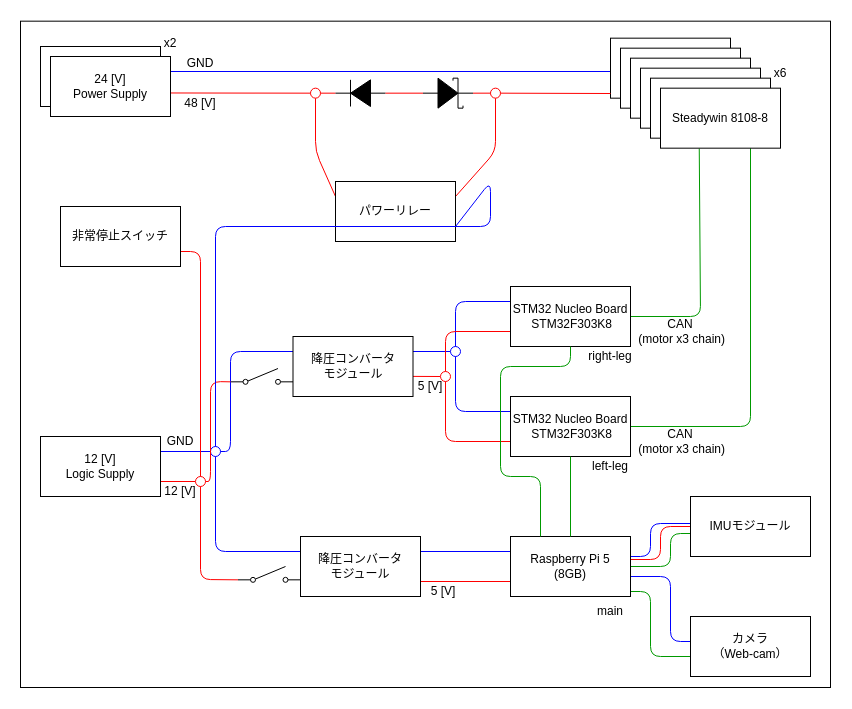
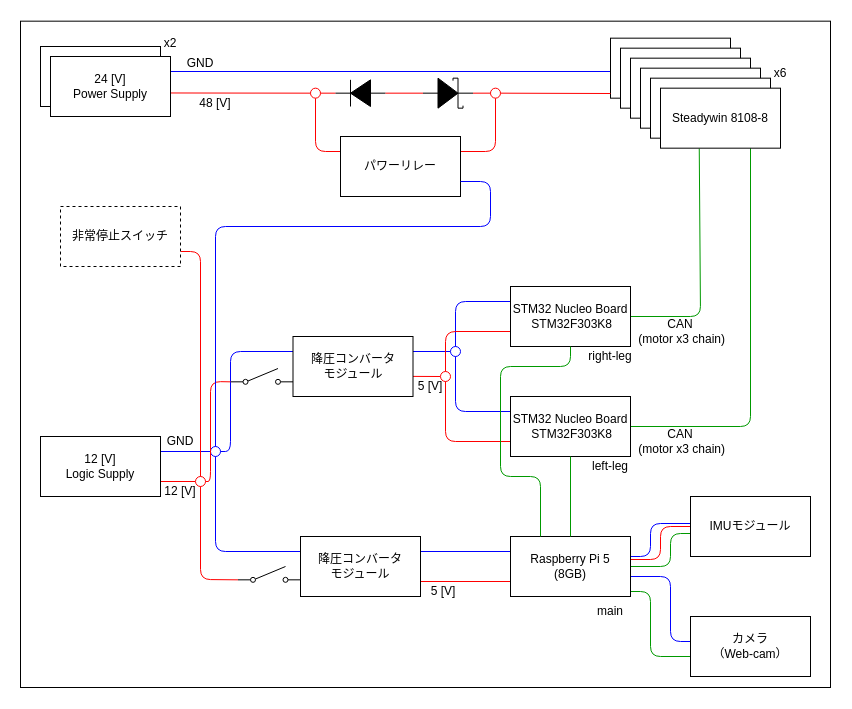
(201, 103) -> (216, 103)
(396, 212) -> (401, 167)
(121, 237) -> (121, 237)
